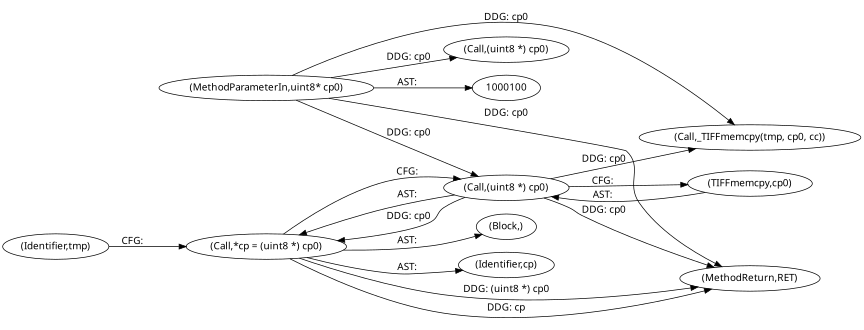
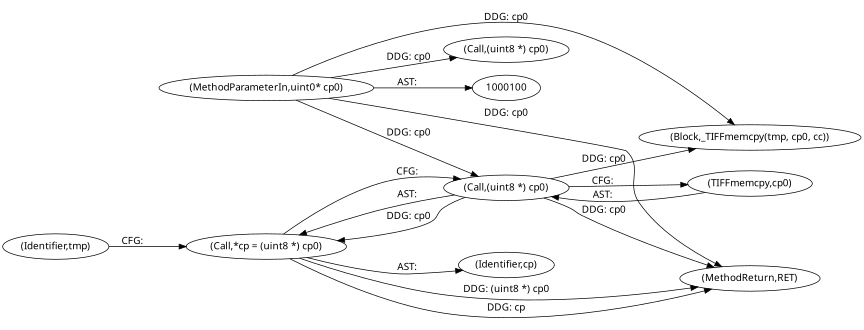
(266, 88) -> (266, 88)
(750, 137) -> (750, 137)
(506, 227) -> none
